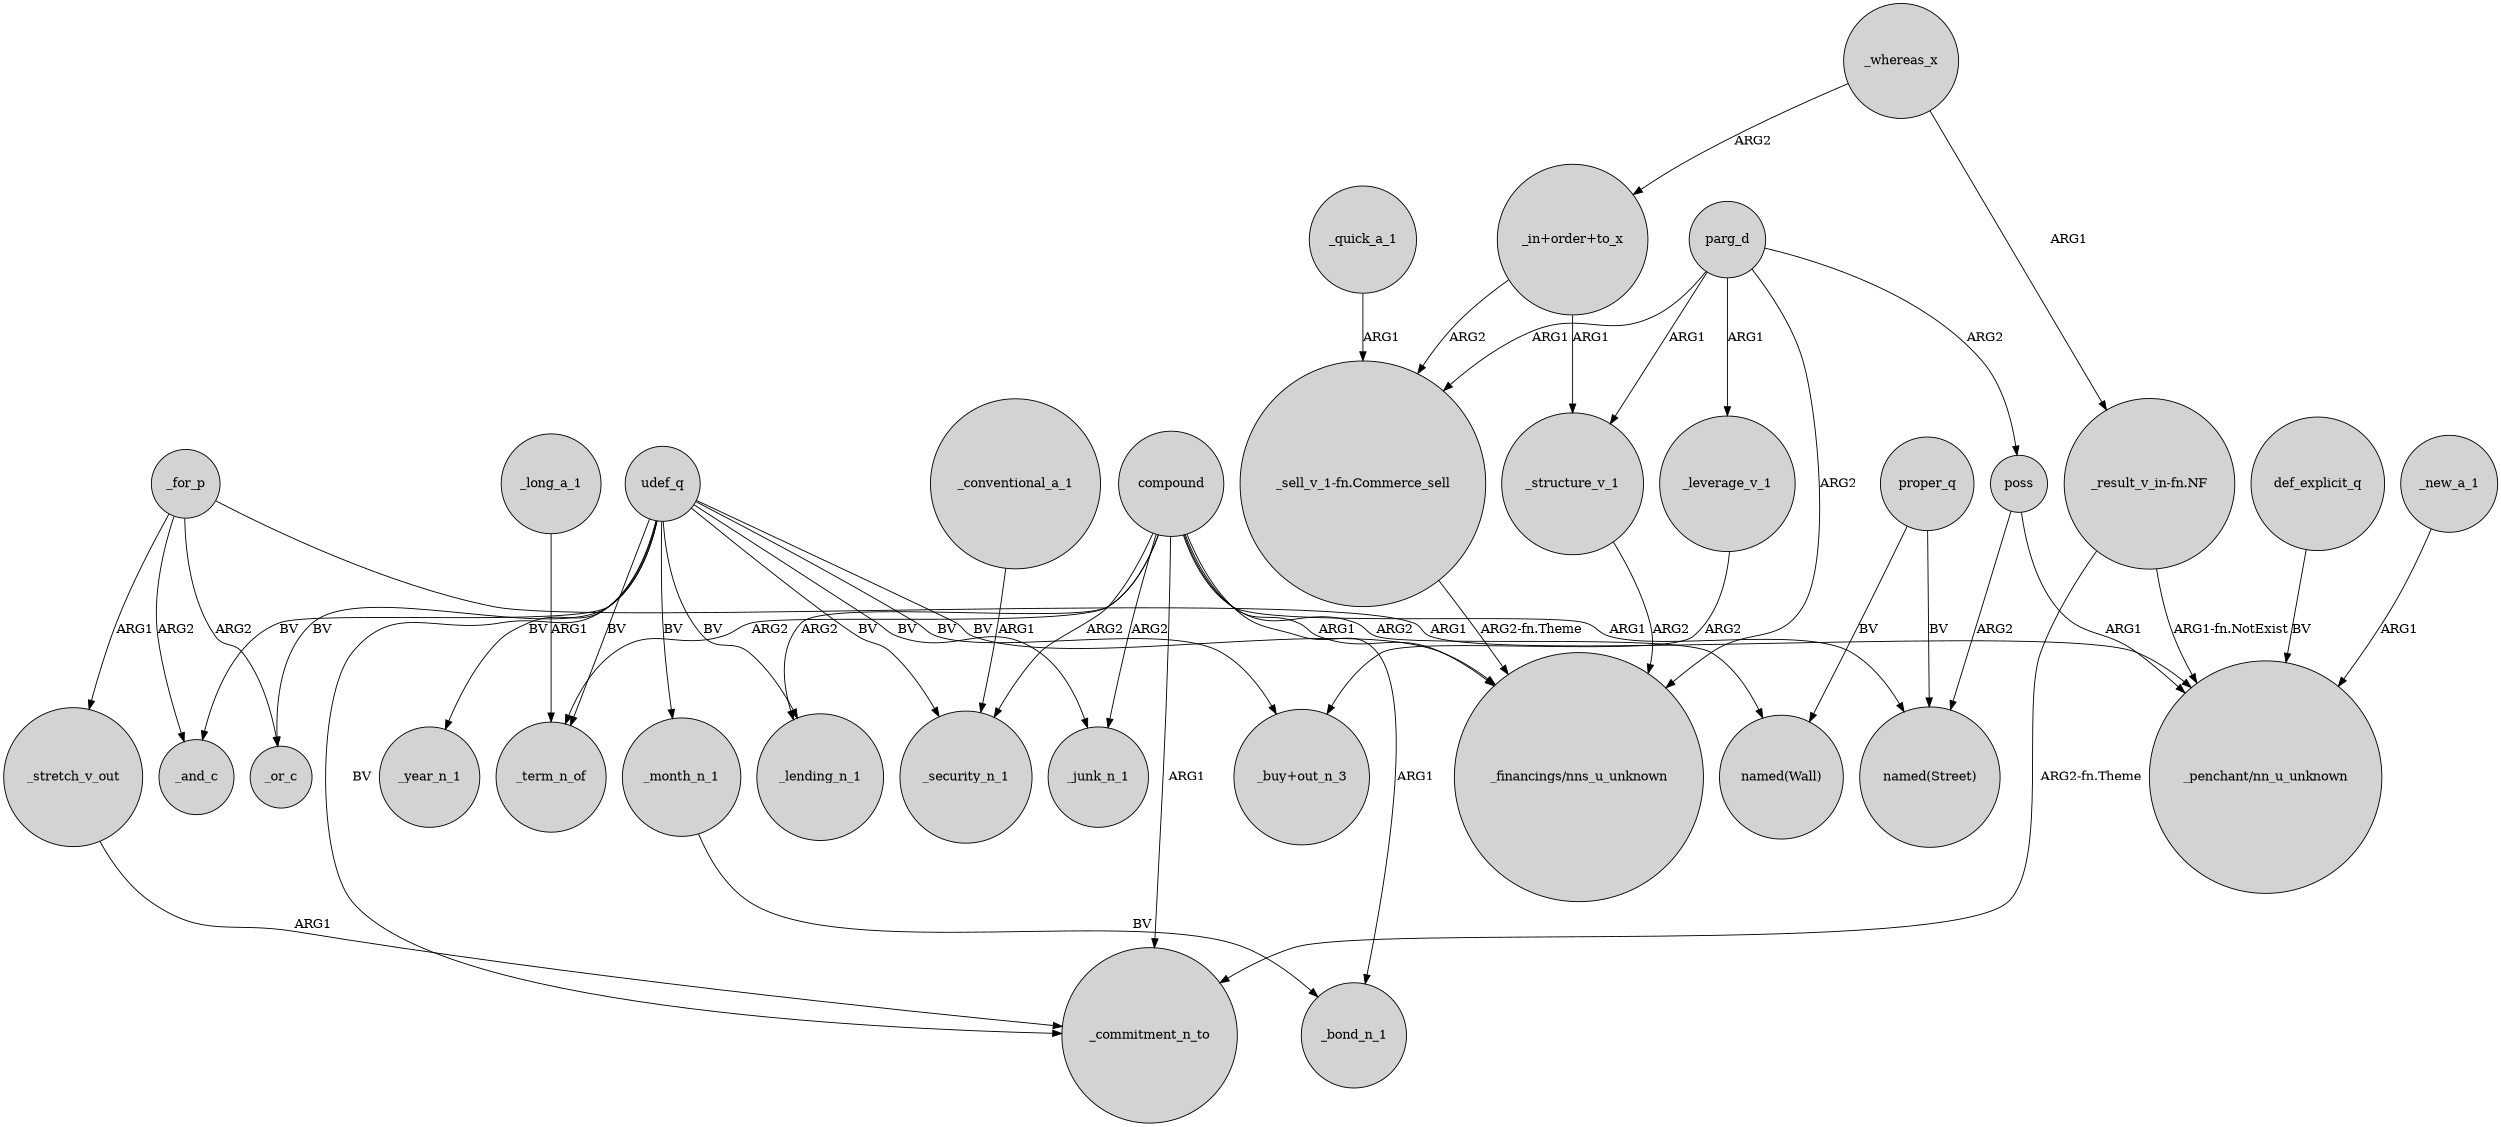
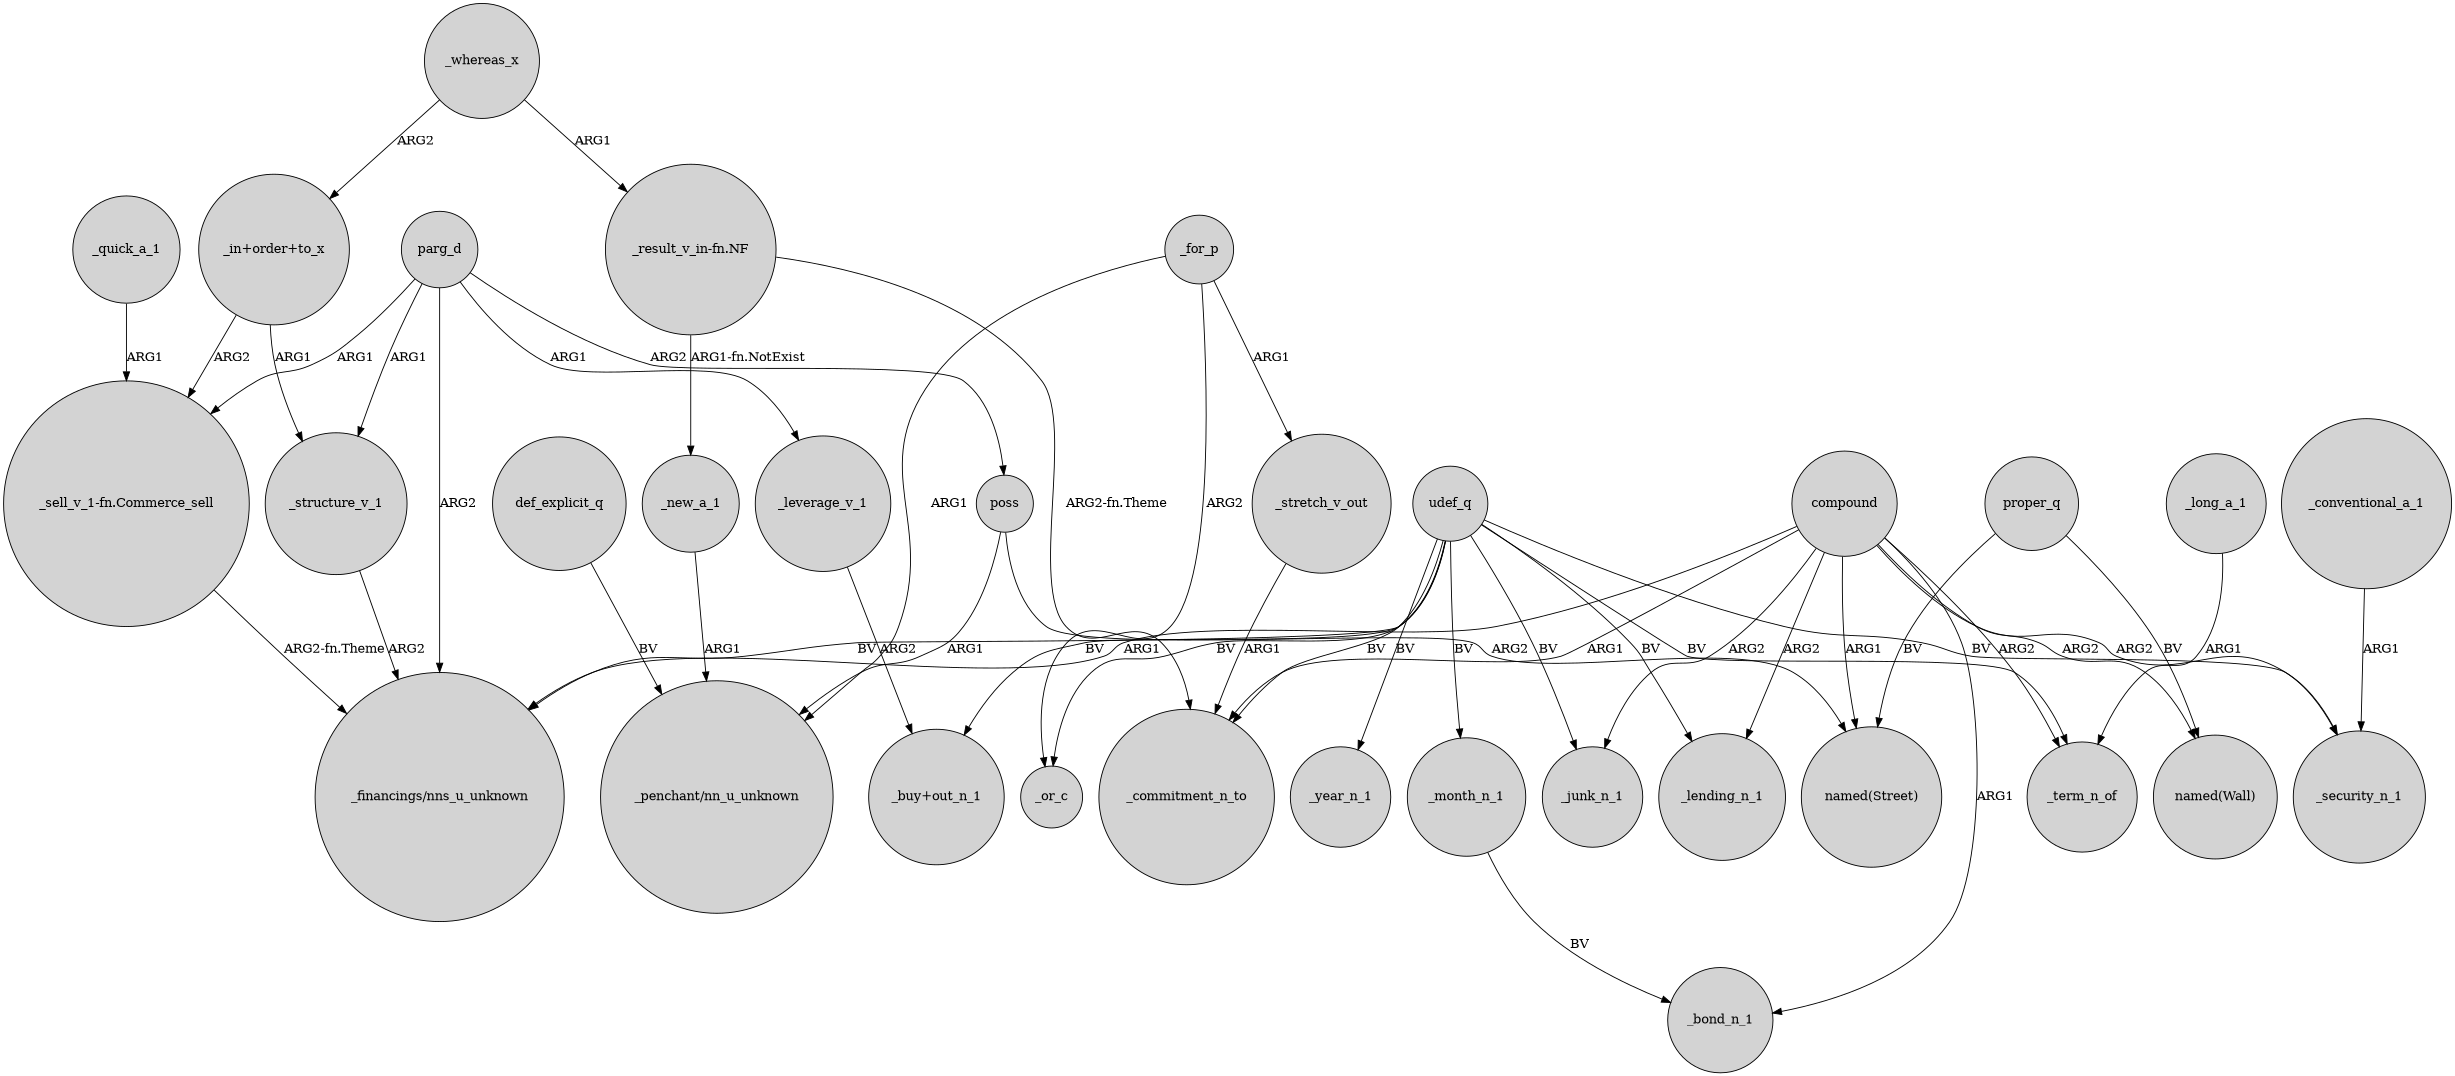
(2169, 624) -> (691, 390)
(197, 777) -> none
(1302, 777) -> (936, 797)
